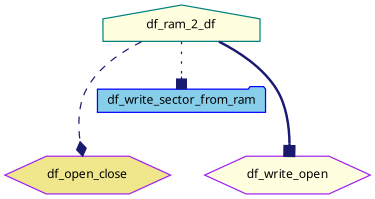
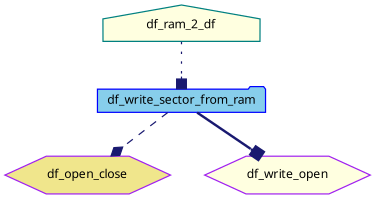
(92, 81) -> (145, 130)
(271, 81) -> (224, 131)
